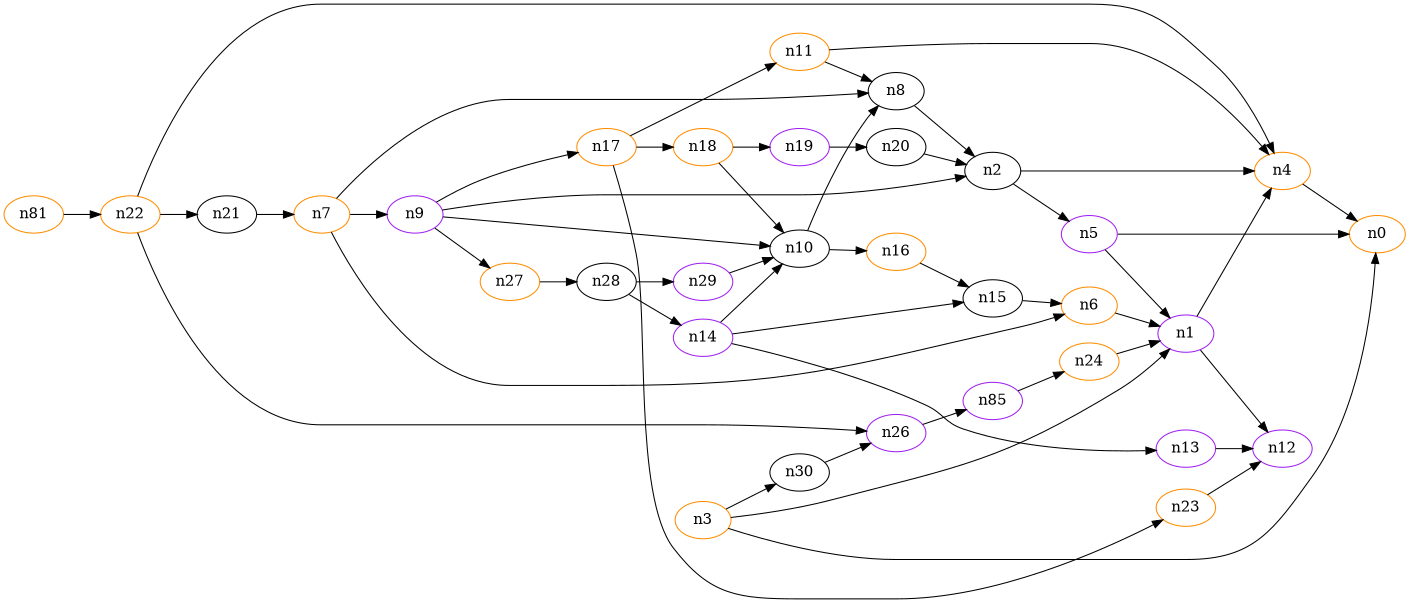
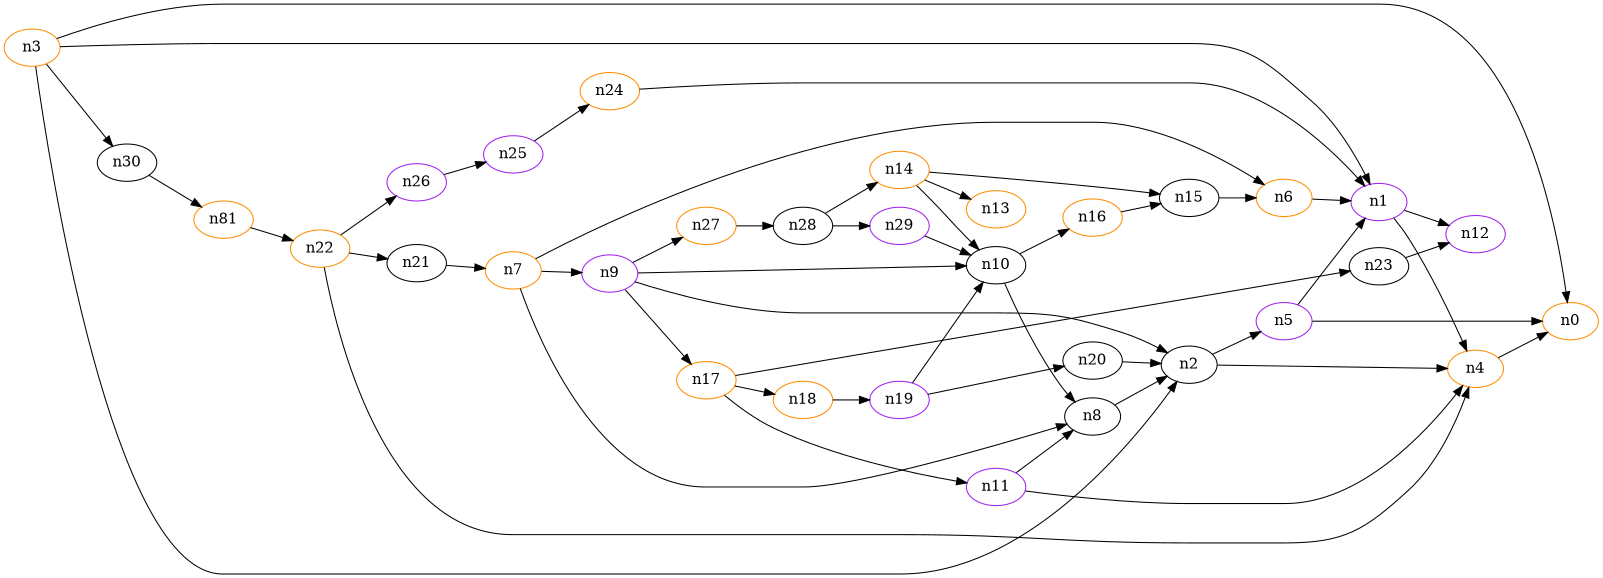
(800, 52) -> (996, 487)
(742, 188) -> (948, 332)
(703, 338) -> (900, 170)
(993, 401) -> (513, 154)
(1186, 449) -> (996, 209)
(1229, 449) -> none
(843, 455) -> (171, 188)
(1186, 508) -> (1379, 266)
none -> (451, 574)
